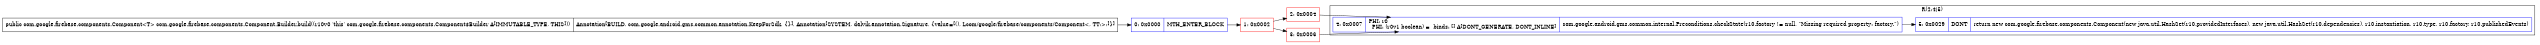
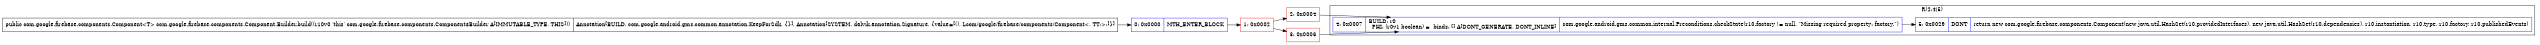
(1379, 22) -> (1383, 22)
